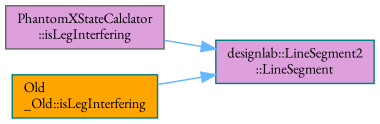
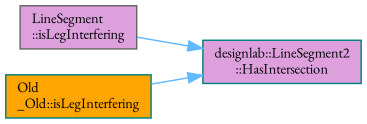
(85, 27) -> (78, 27)
(295, 62) -> (282, 62)
